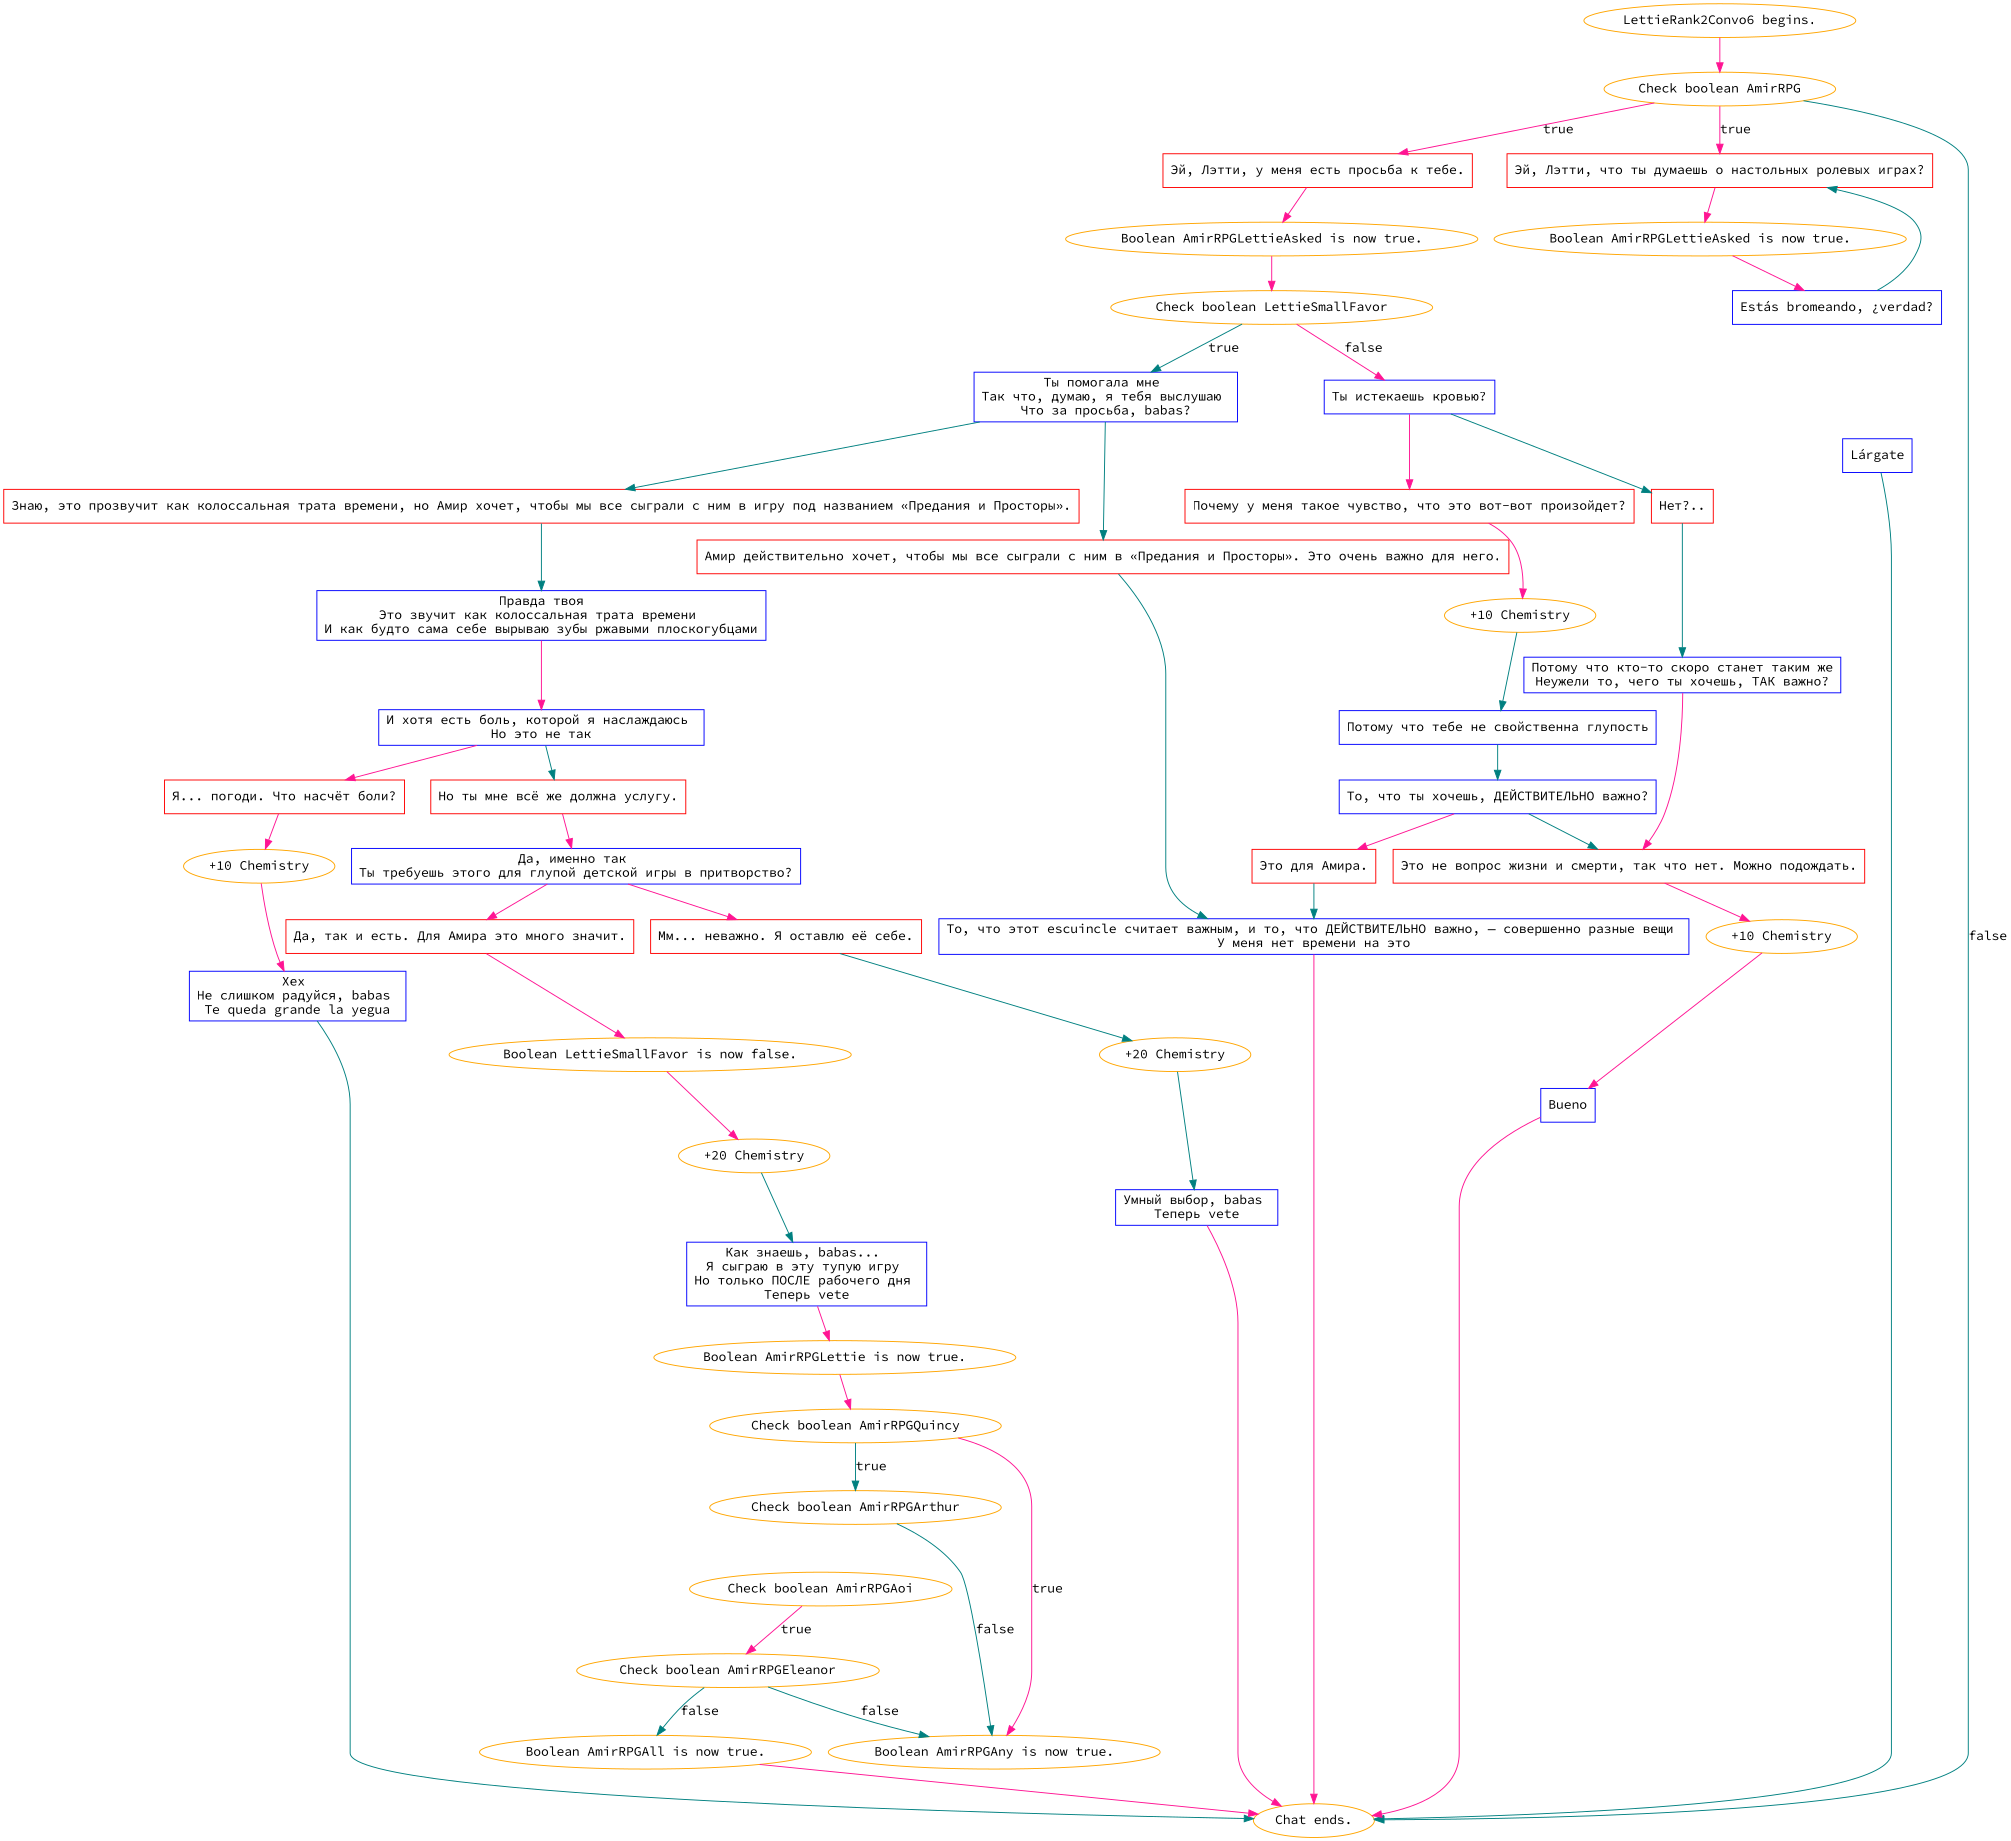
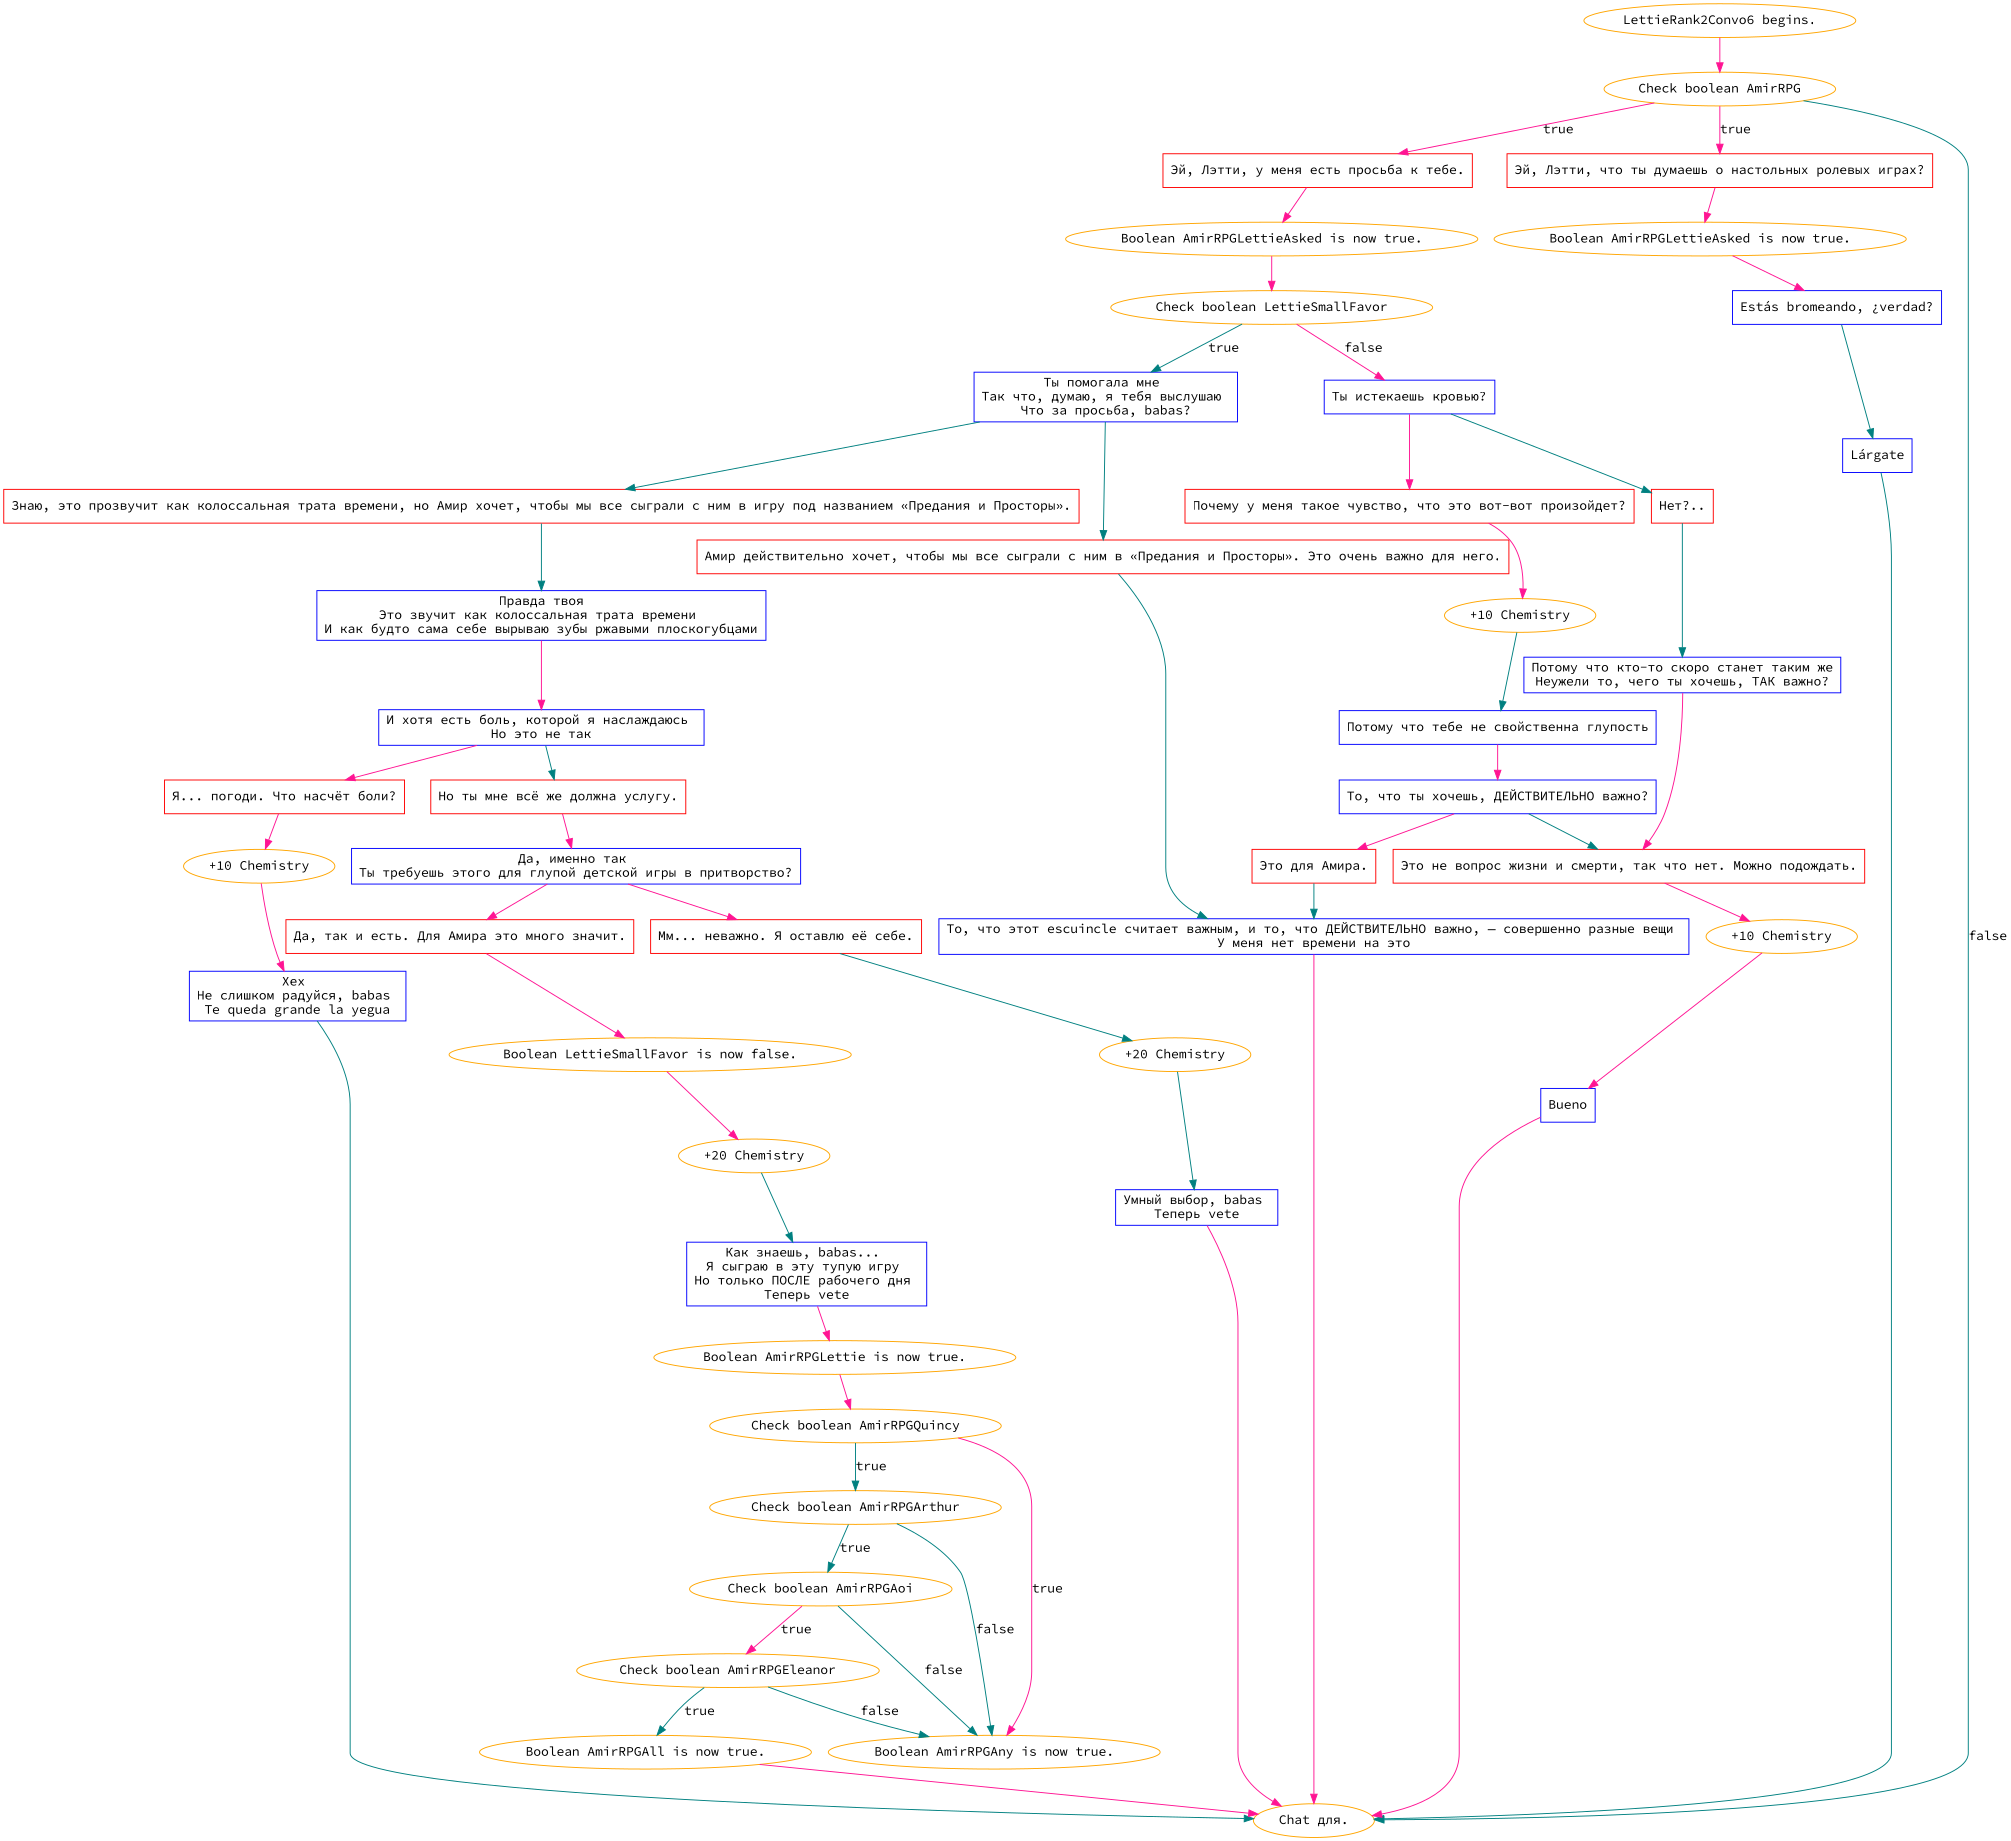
(1916, 223) -> (1856, 377)
(1498, 757) -> (1498, 757)
none -> (840, 1544)
none -> (904, 1667)
(700, 1711) -> (700, 1711)
(1314, 1821) -> (1314, 1821)
